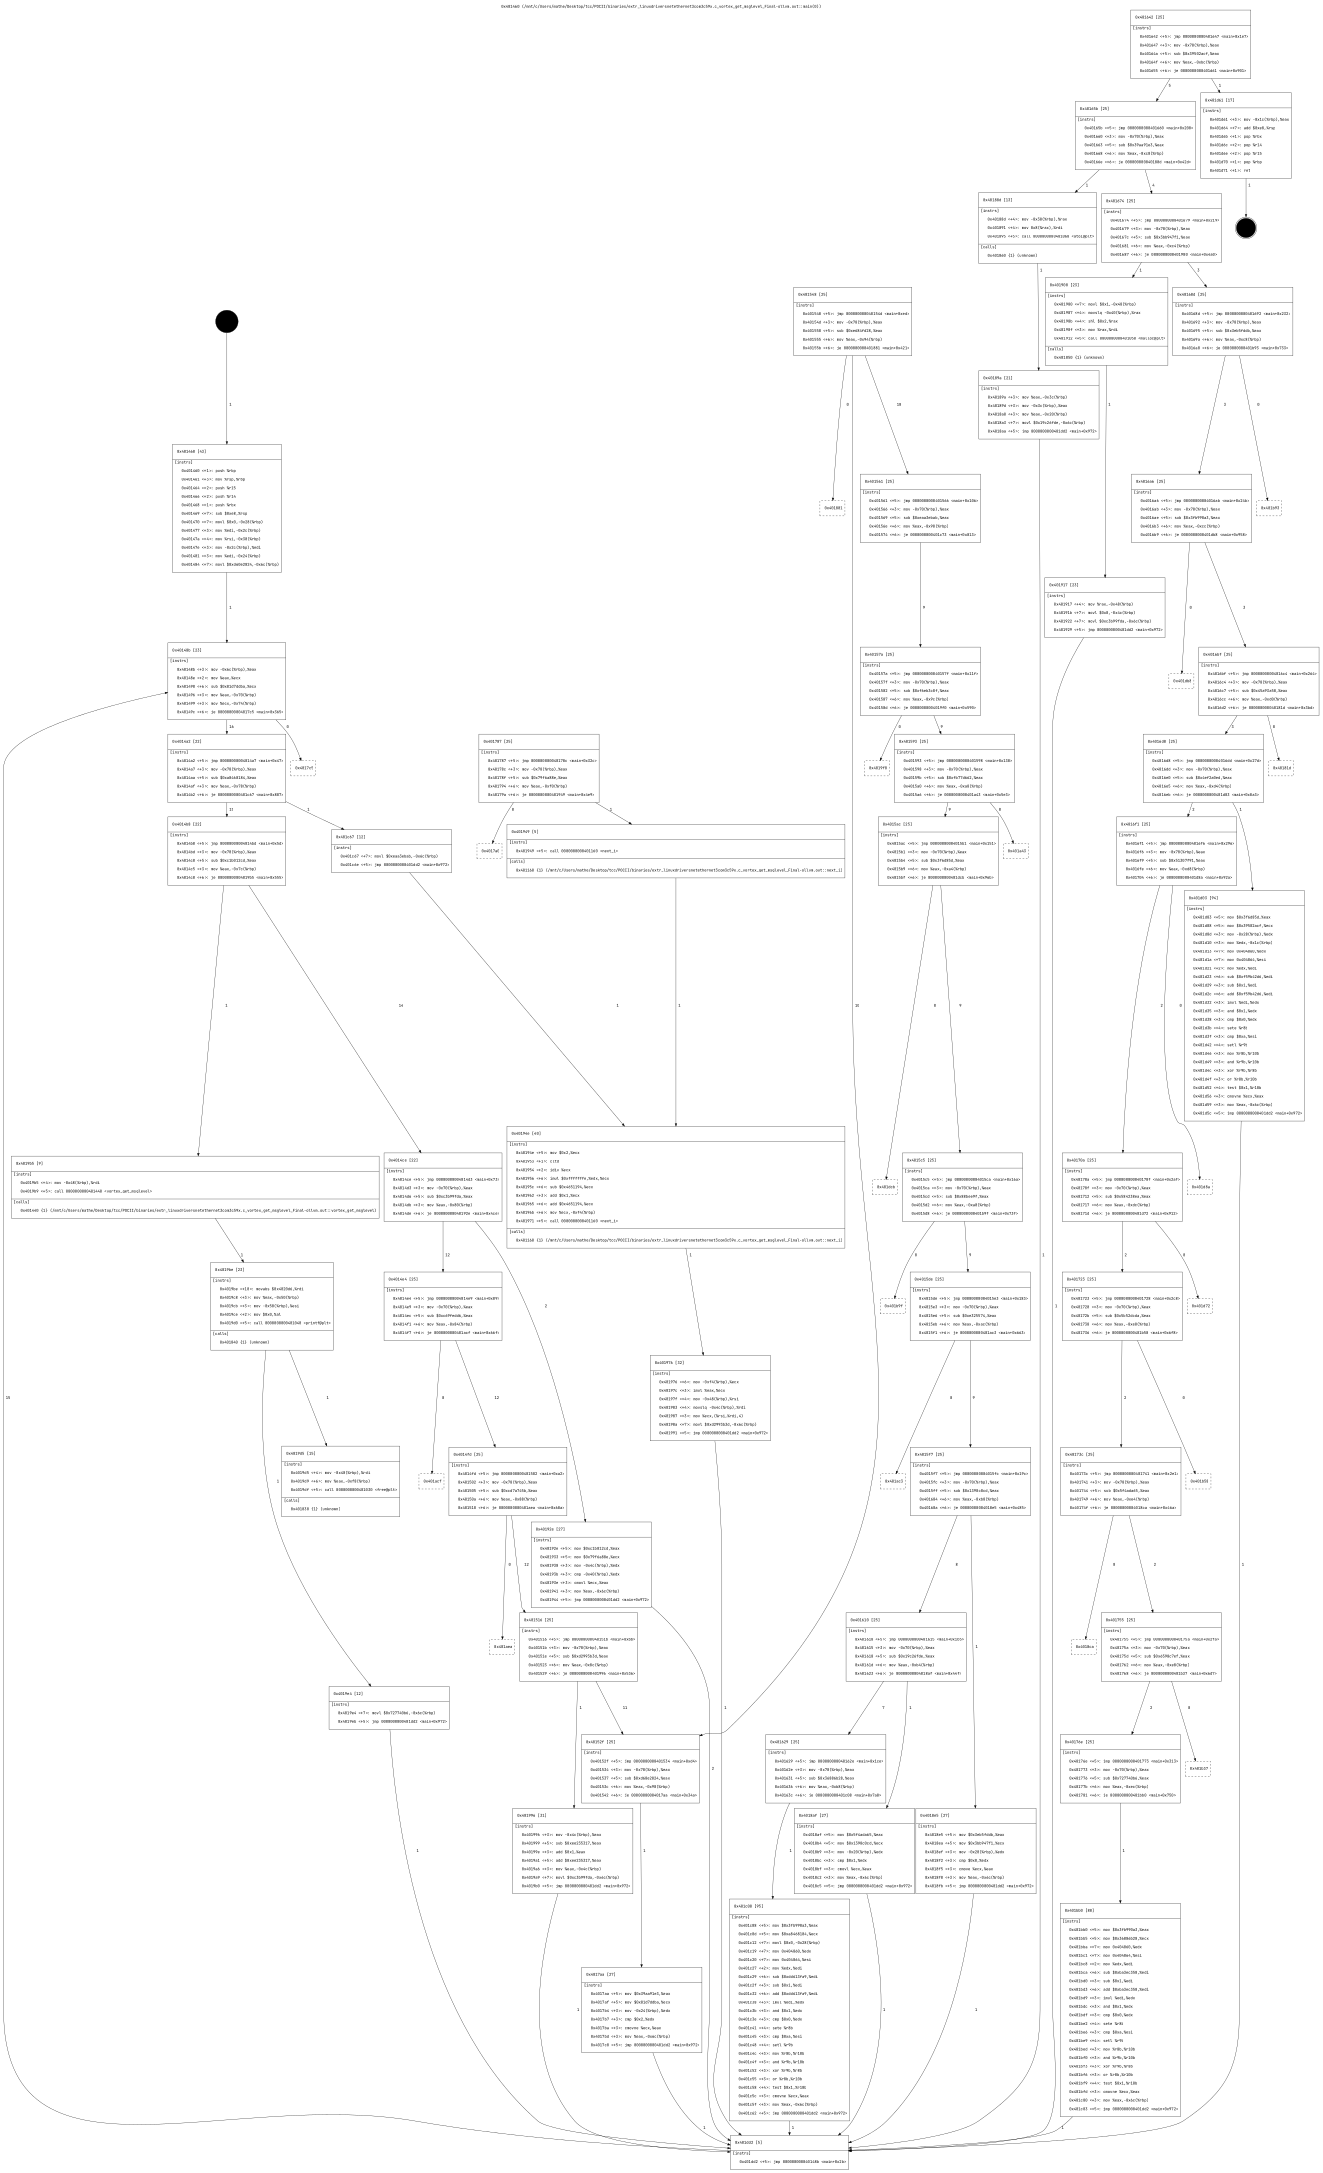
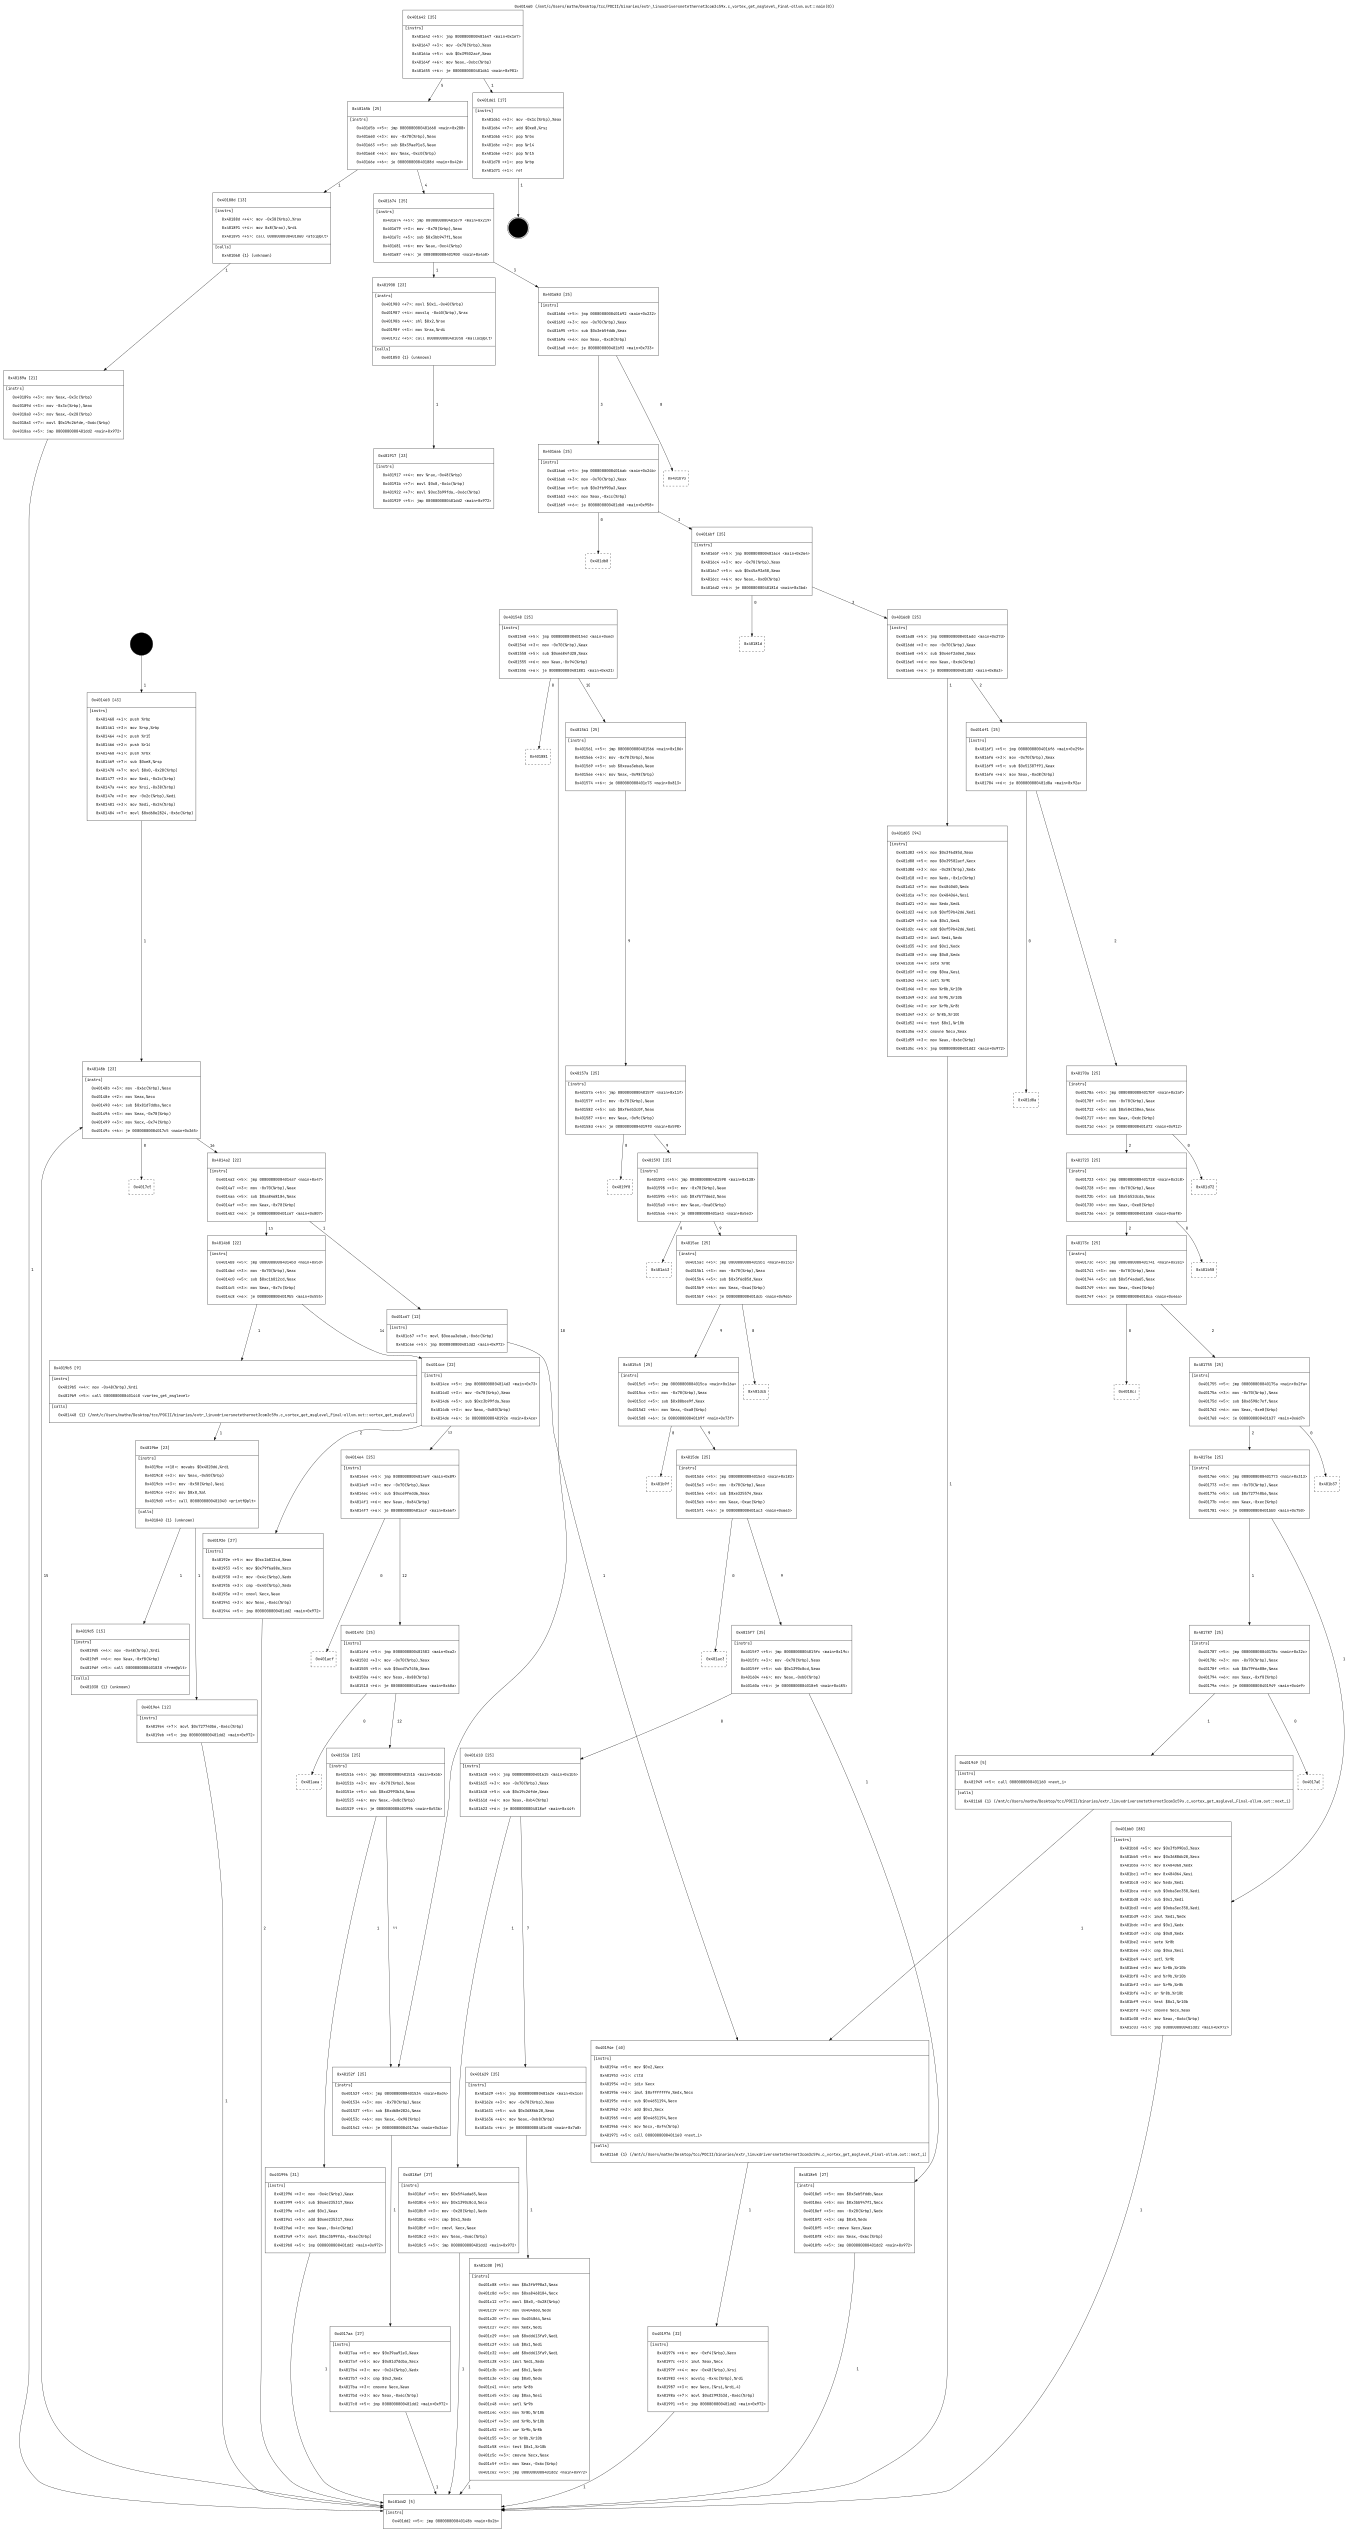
(1053, 1479) -> none
none -> (1249, 1570)
